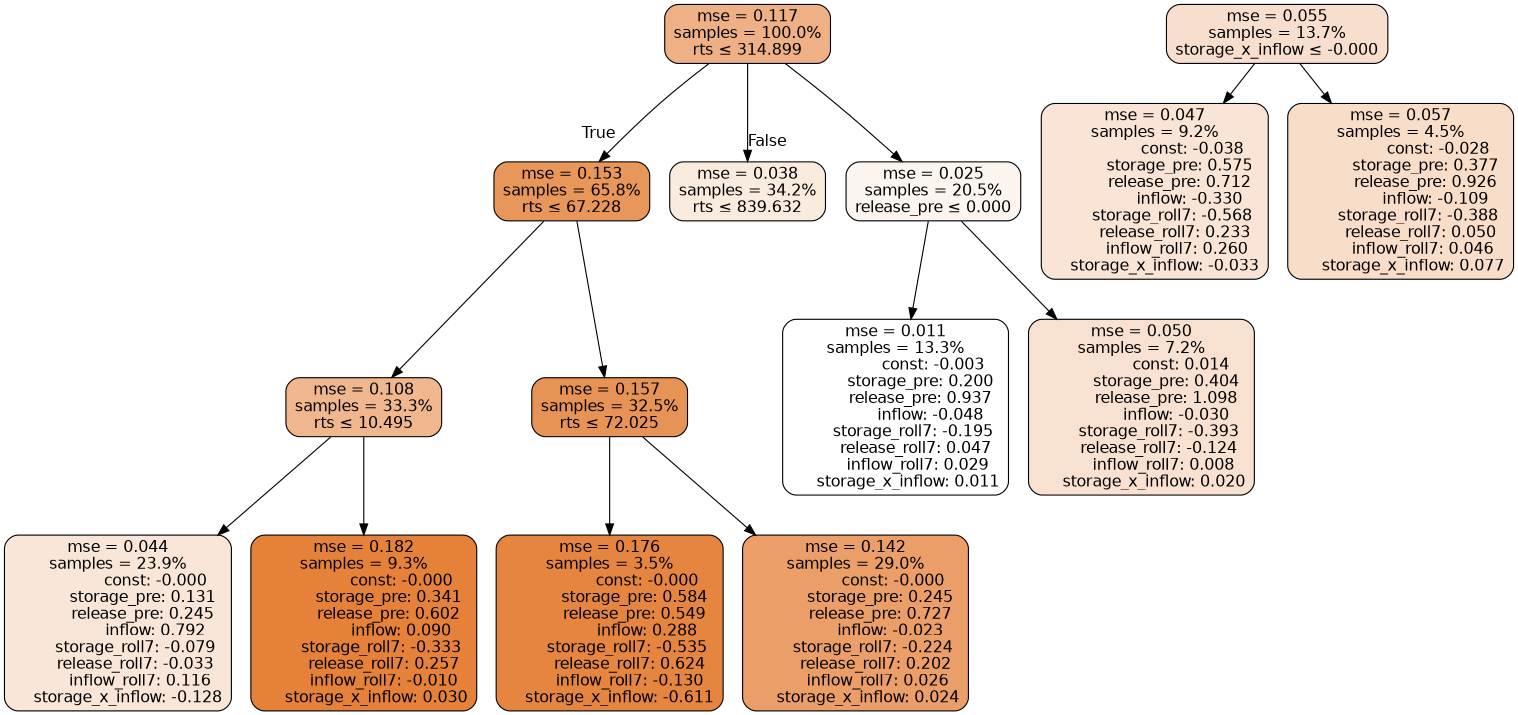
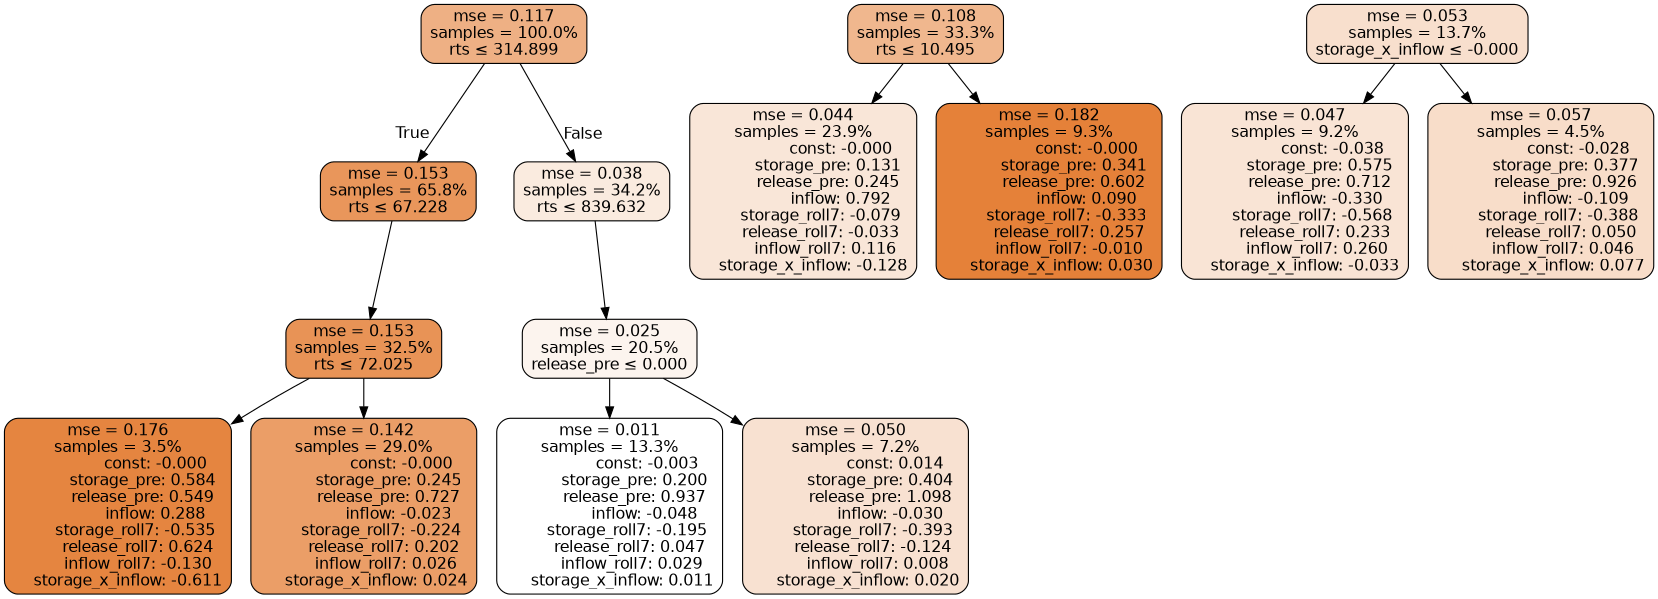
(1277, 34) -> (1417, 34)
(840, 108) -> (600, 264)
(472, 295) -> none
(610, 407) -> (364, 349)
